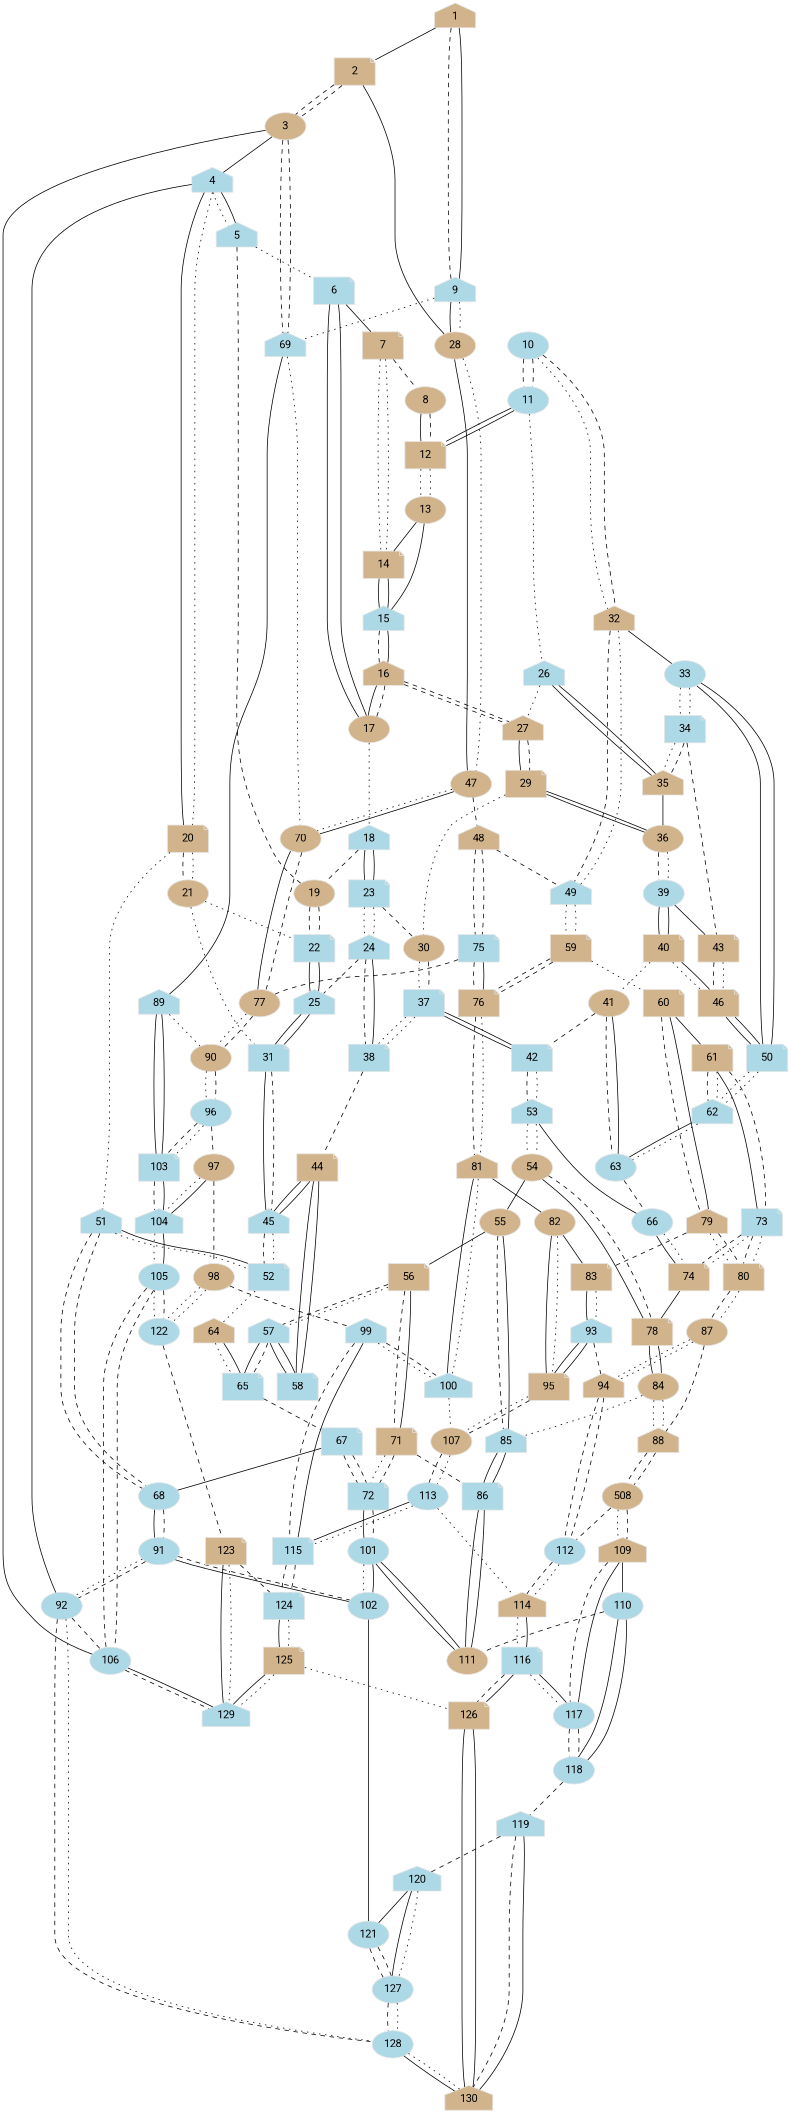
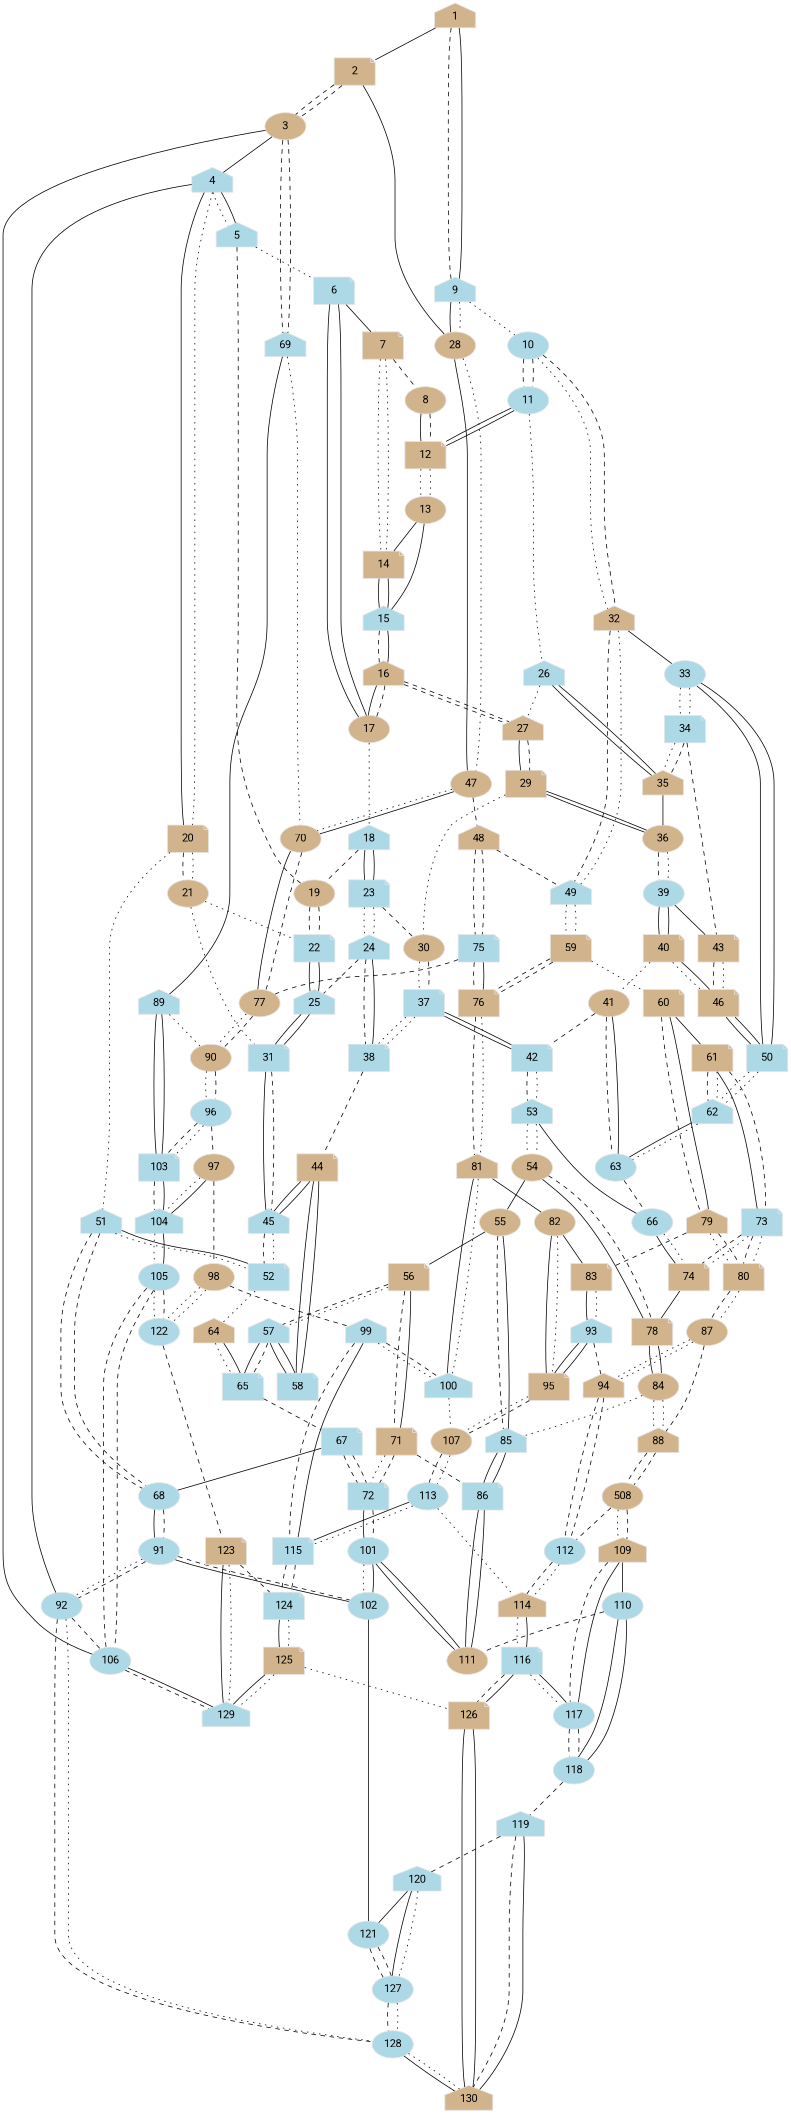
(368, 319) -> (492, 319)
